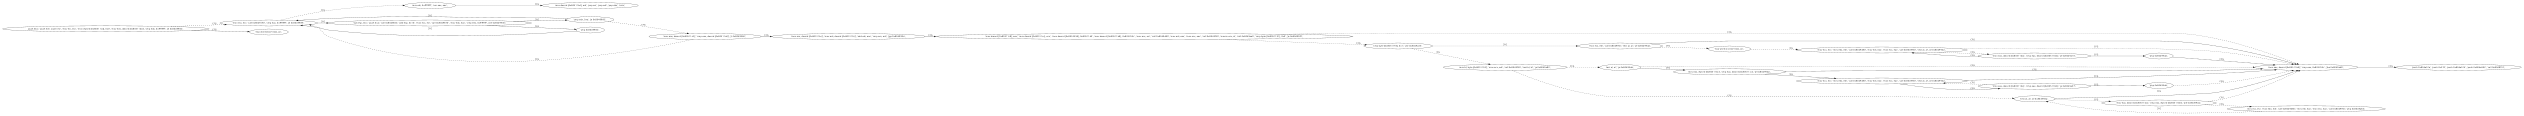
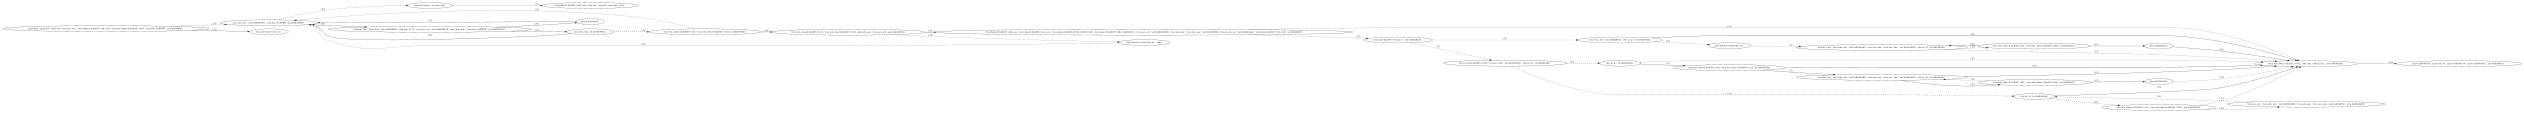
(430, 6) -> (430, 6)
none -> (1145, 42)
